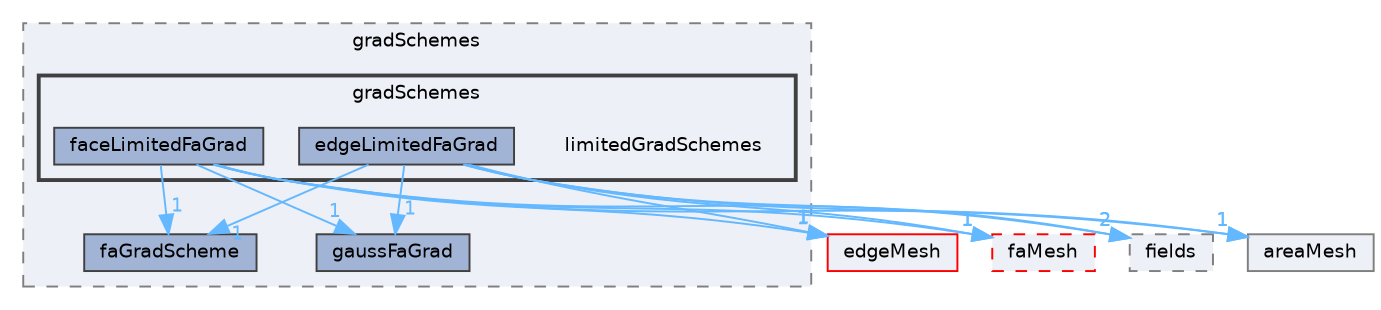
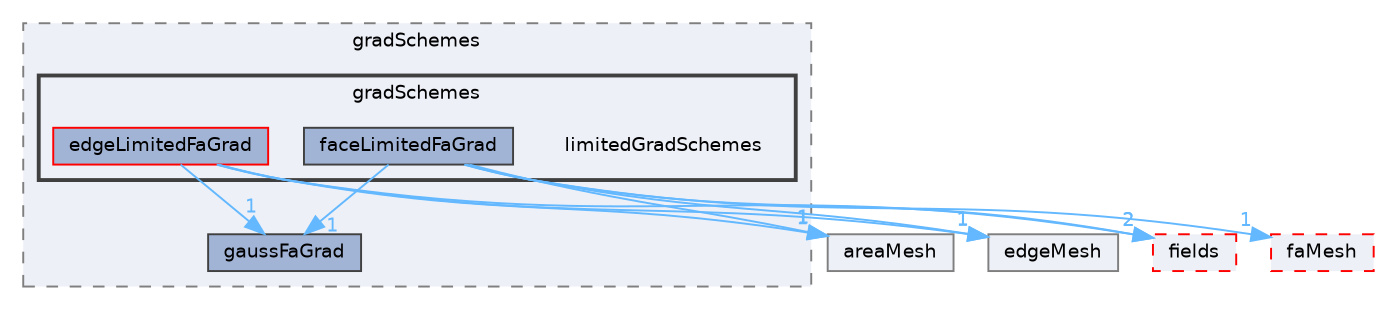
(407, 146) -> (161, 146)
(718, 205) -> none
(170, 253) -> none
(893, 253) -> (1053, 253)
(1171, 253) -> (1195, 253)
